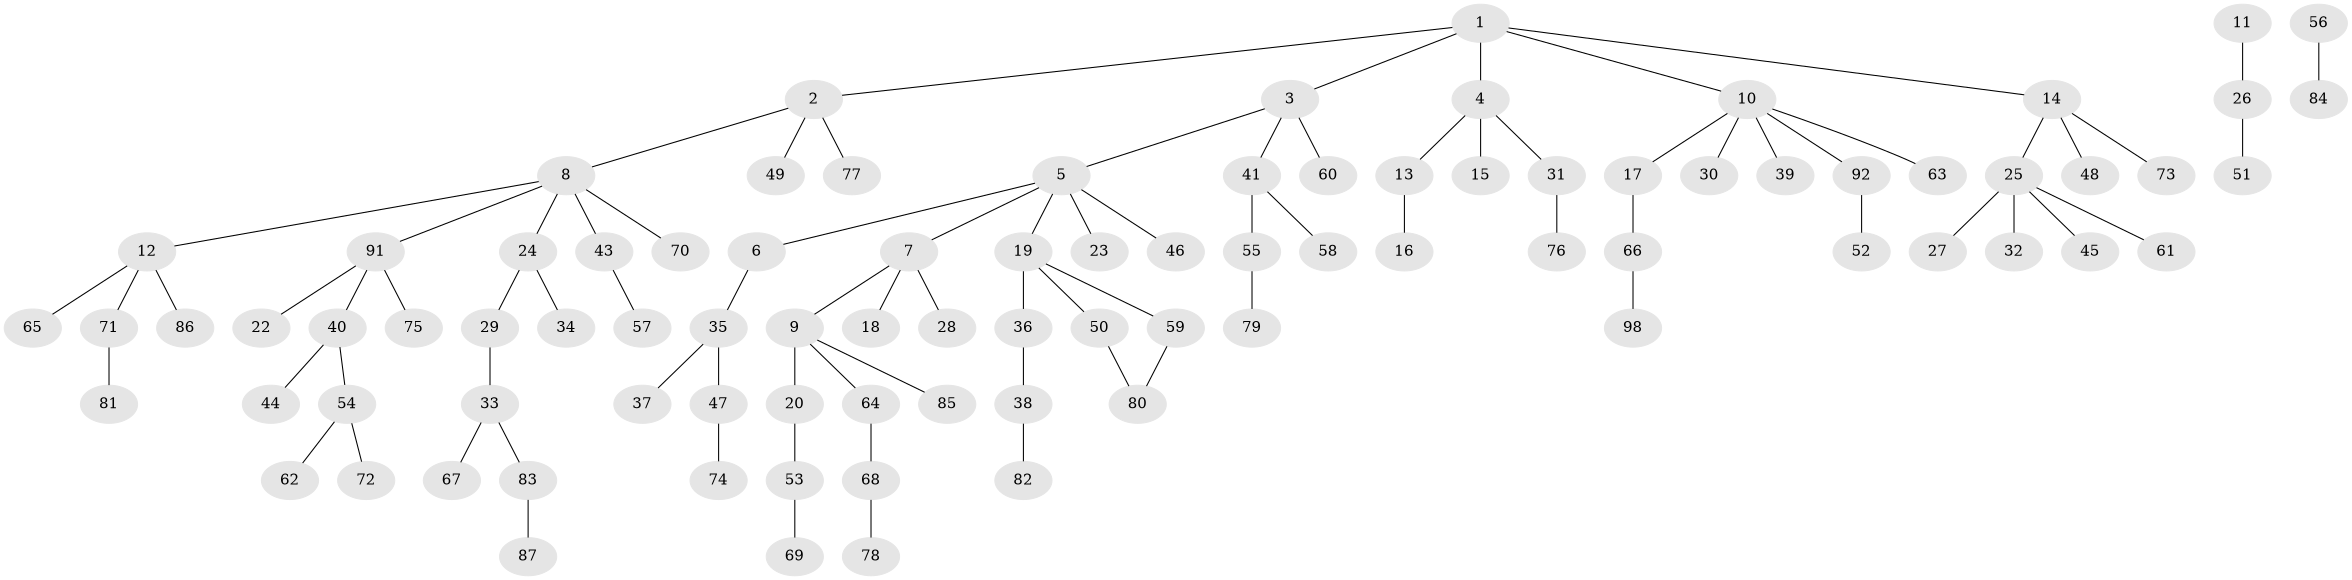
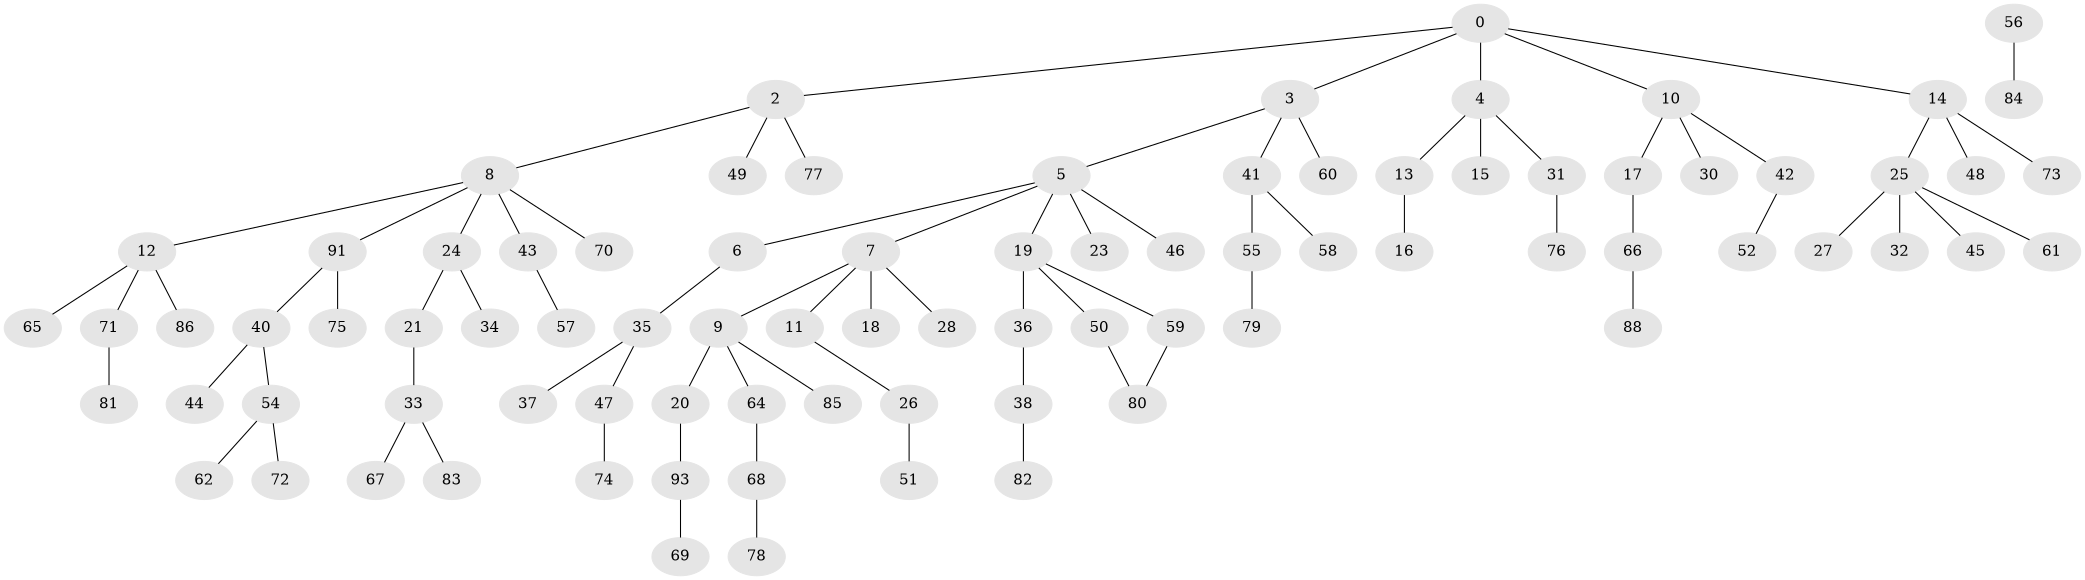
(1481, 23) -> (1481, 23)
(1785, 176) -> none
(1862, 176) -> (1785, 176)
(1938, 176) -> none
none -> (833, 290)
(261, 328) -> none
(490, 328) -> (414, 328)
(1633, 328) -> (1633, 328)
(795, 480) -> (681, 480)
(528, 557) -> none
